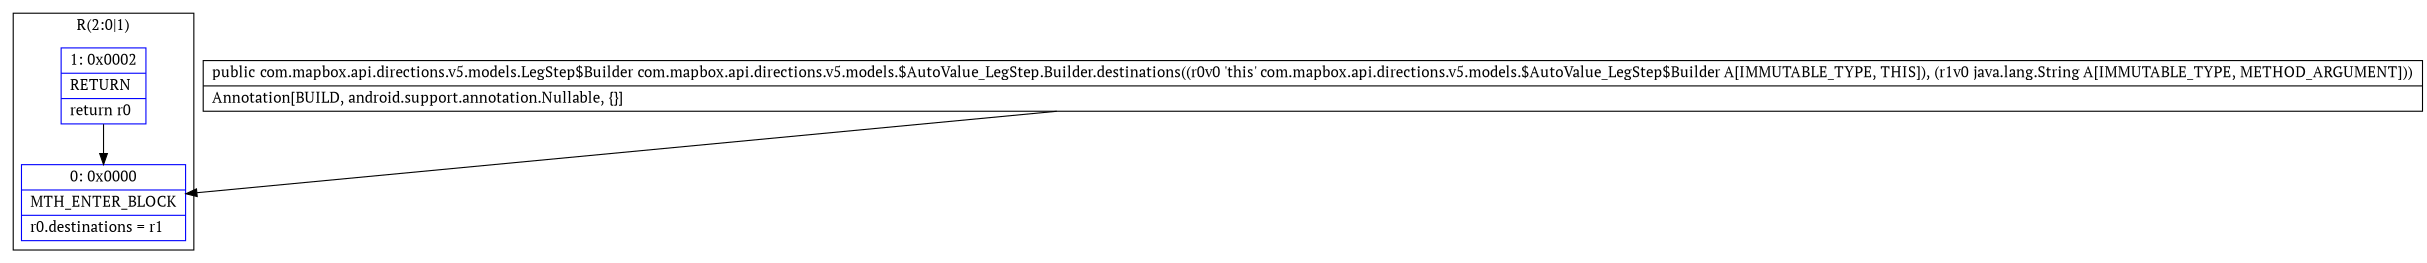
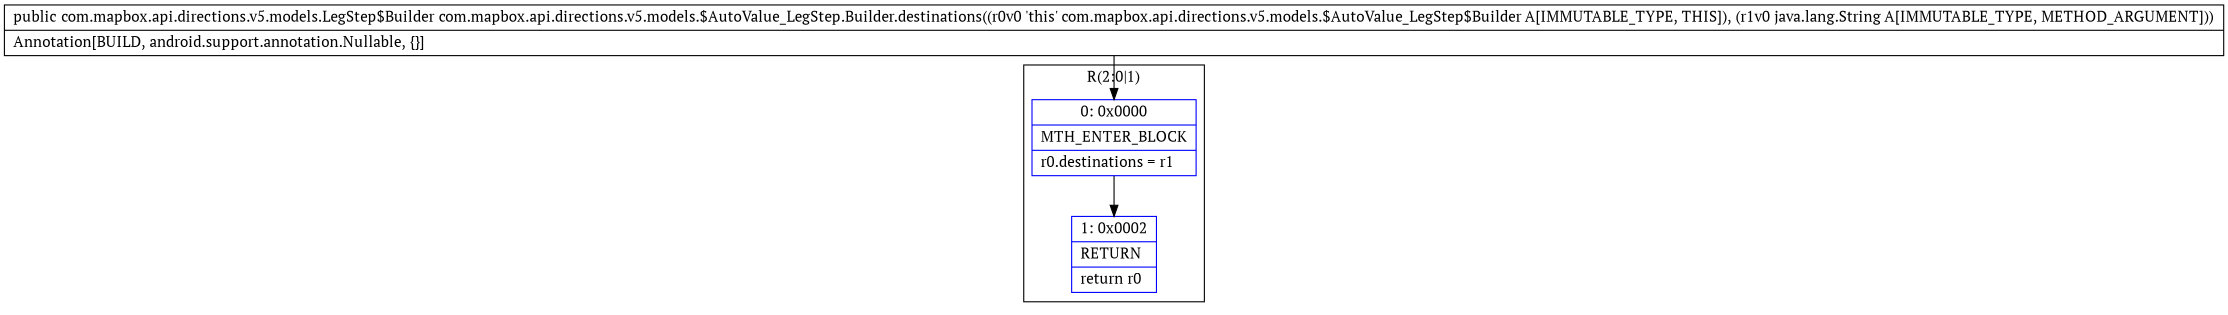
(104, 139) -> (1114, 191)
